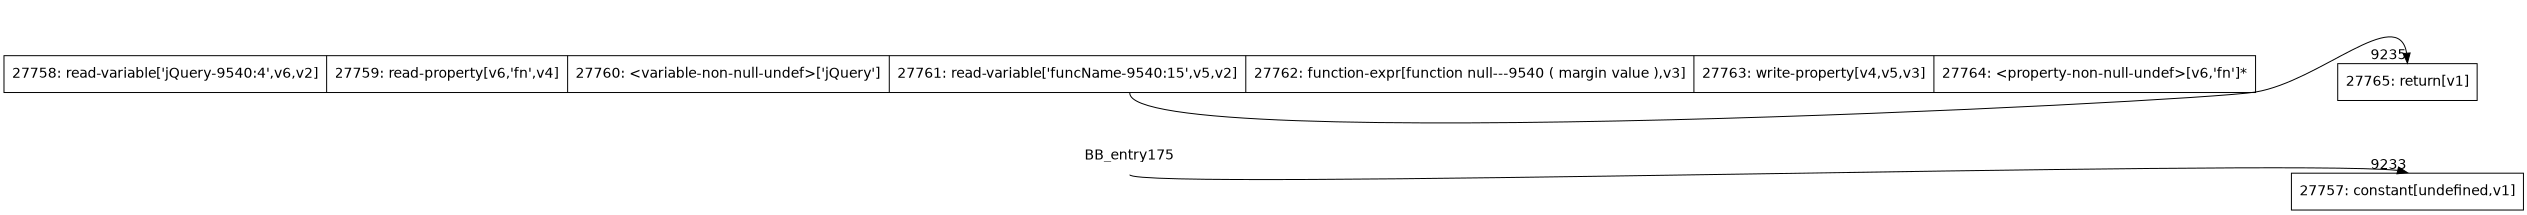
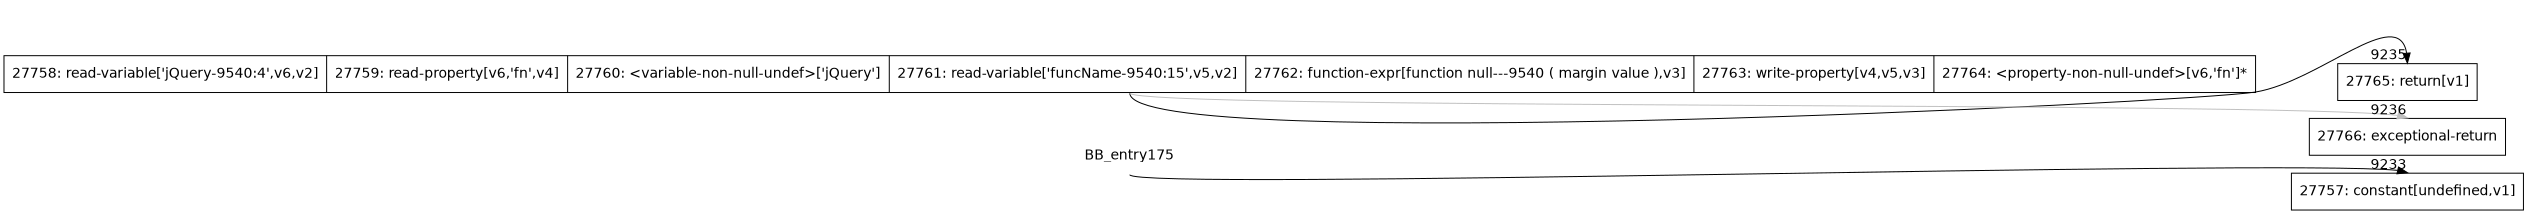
none -> (2407, 137)
